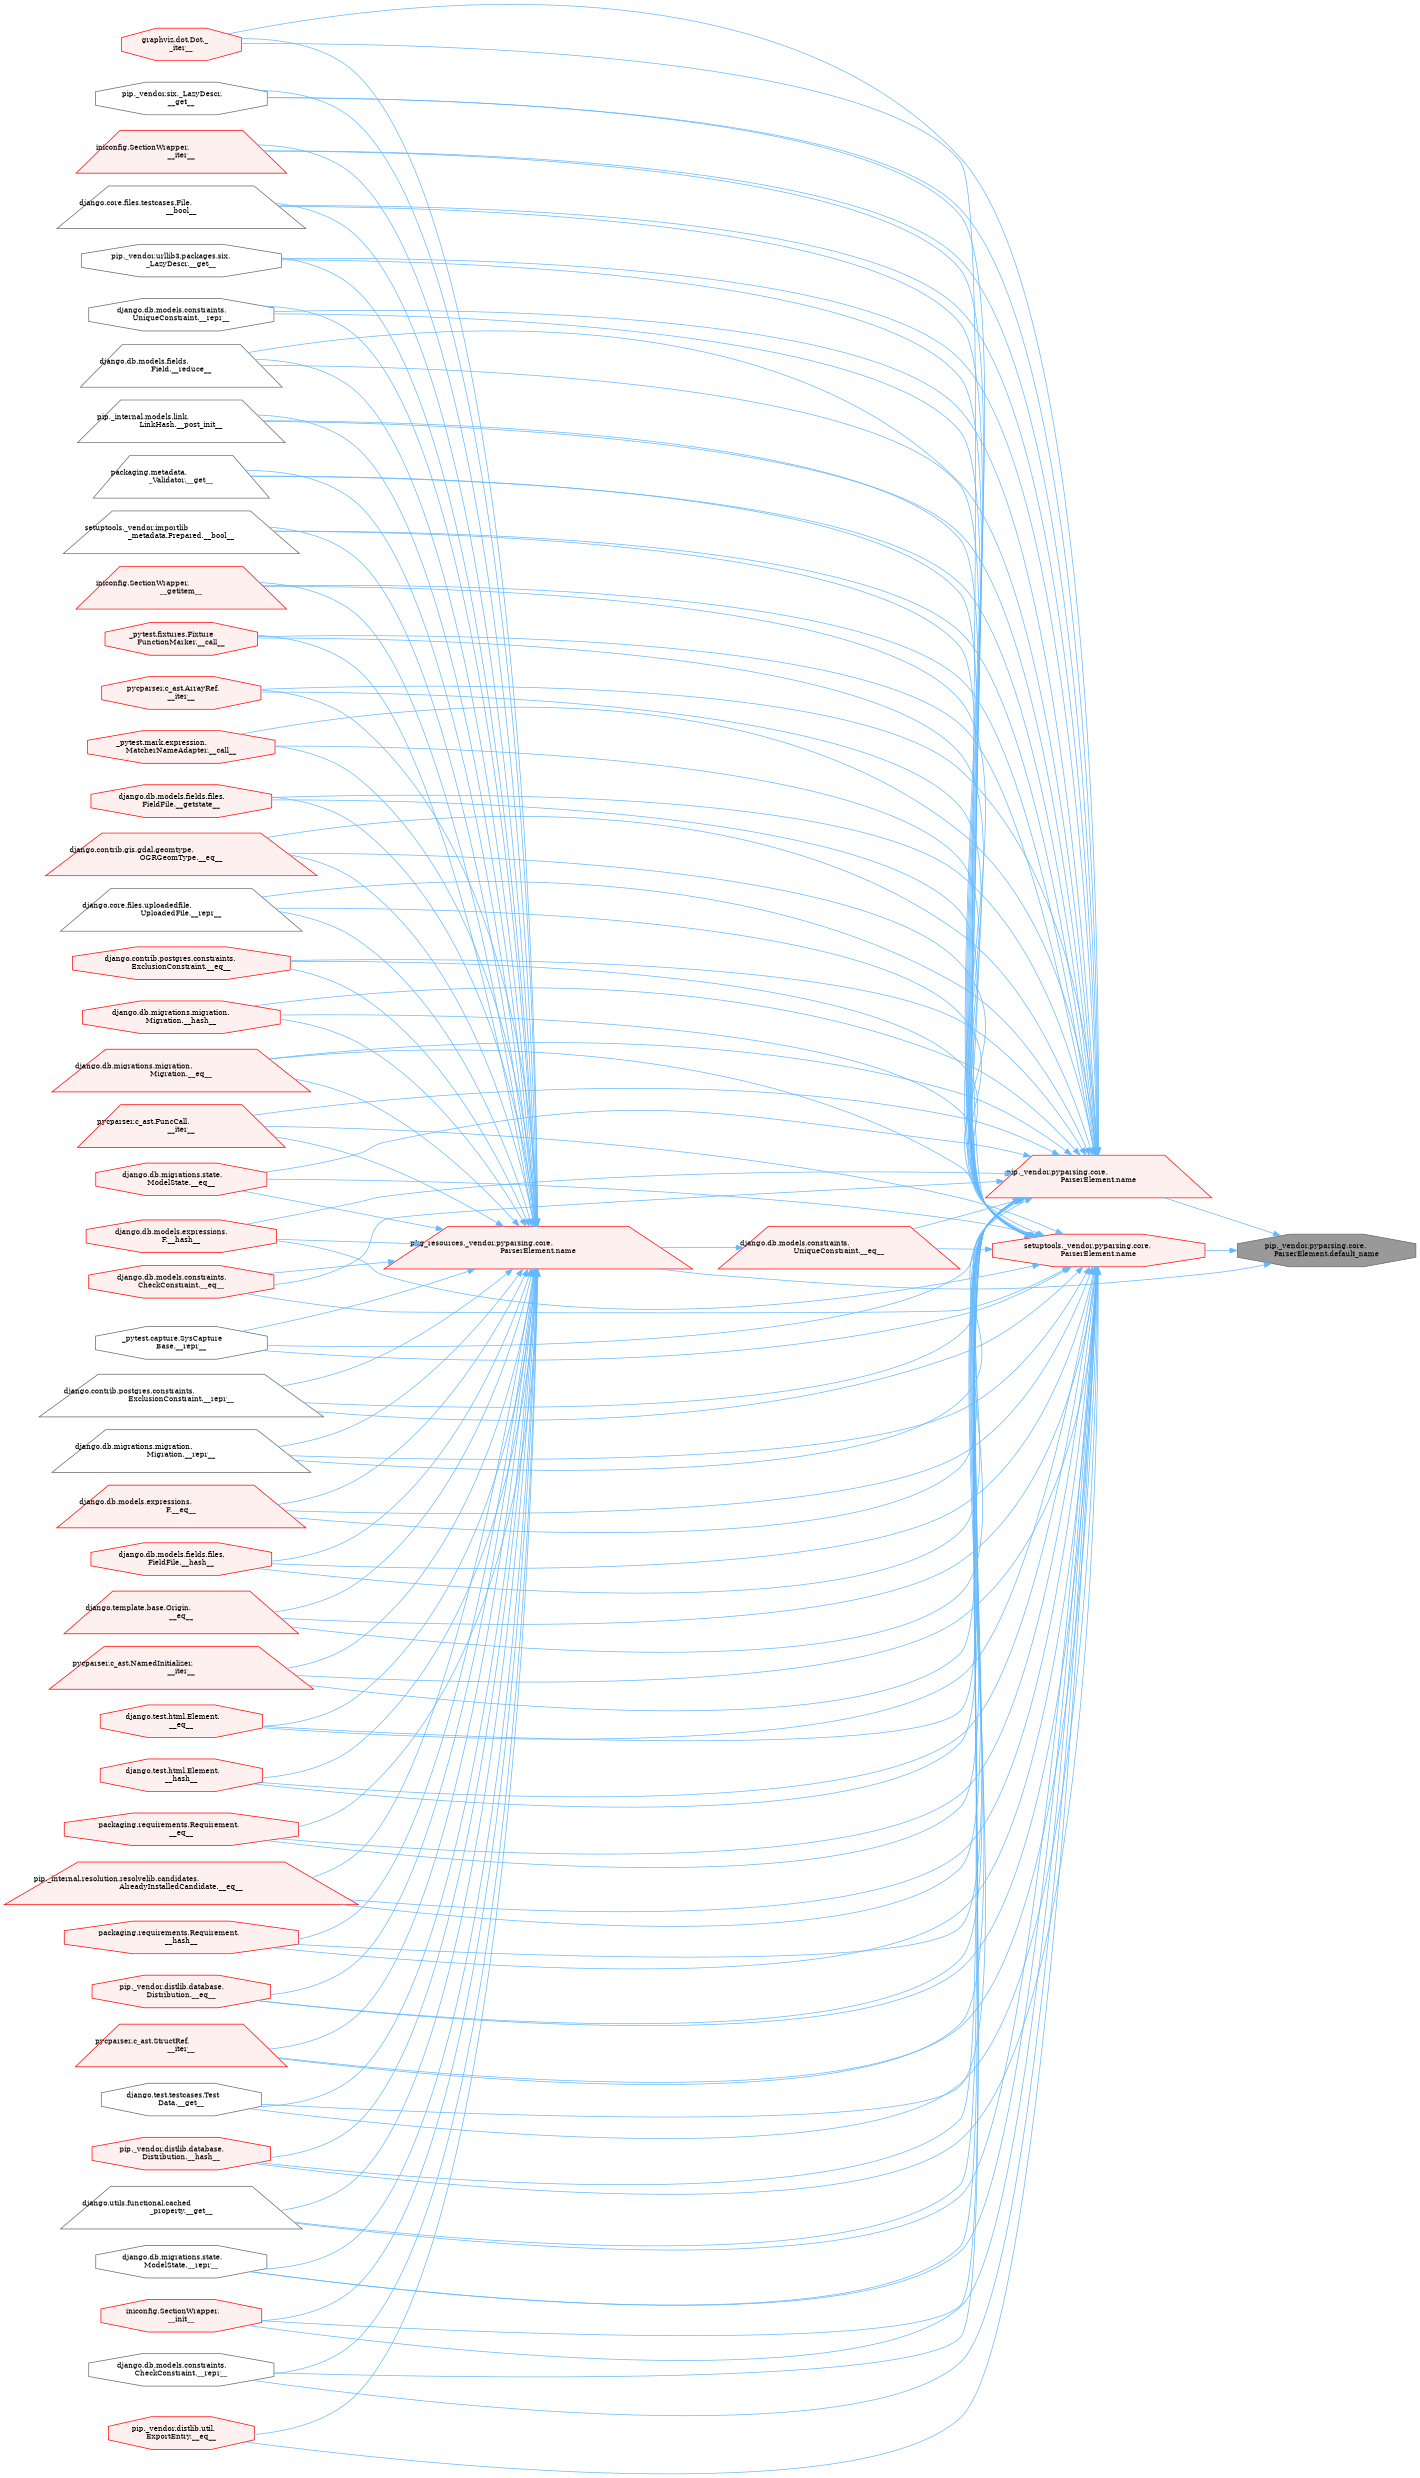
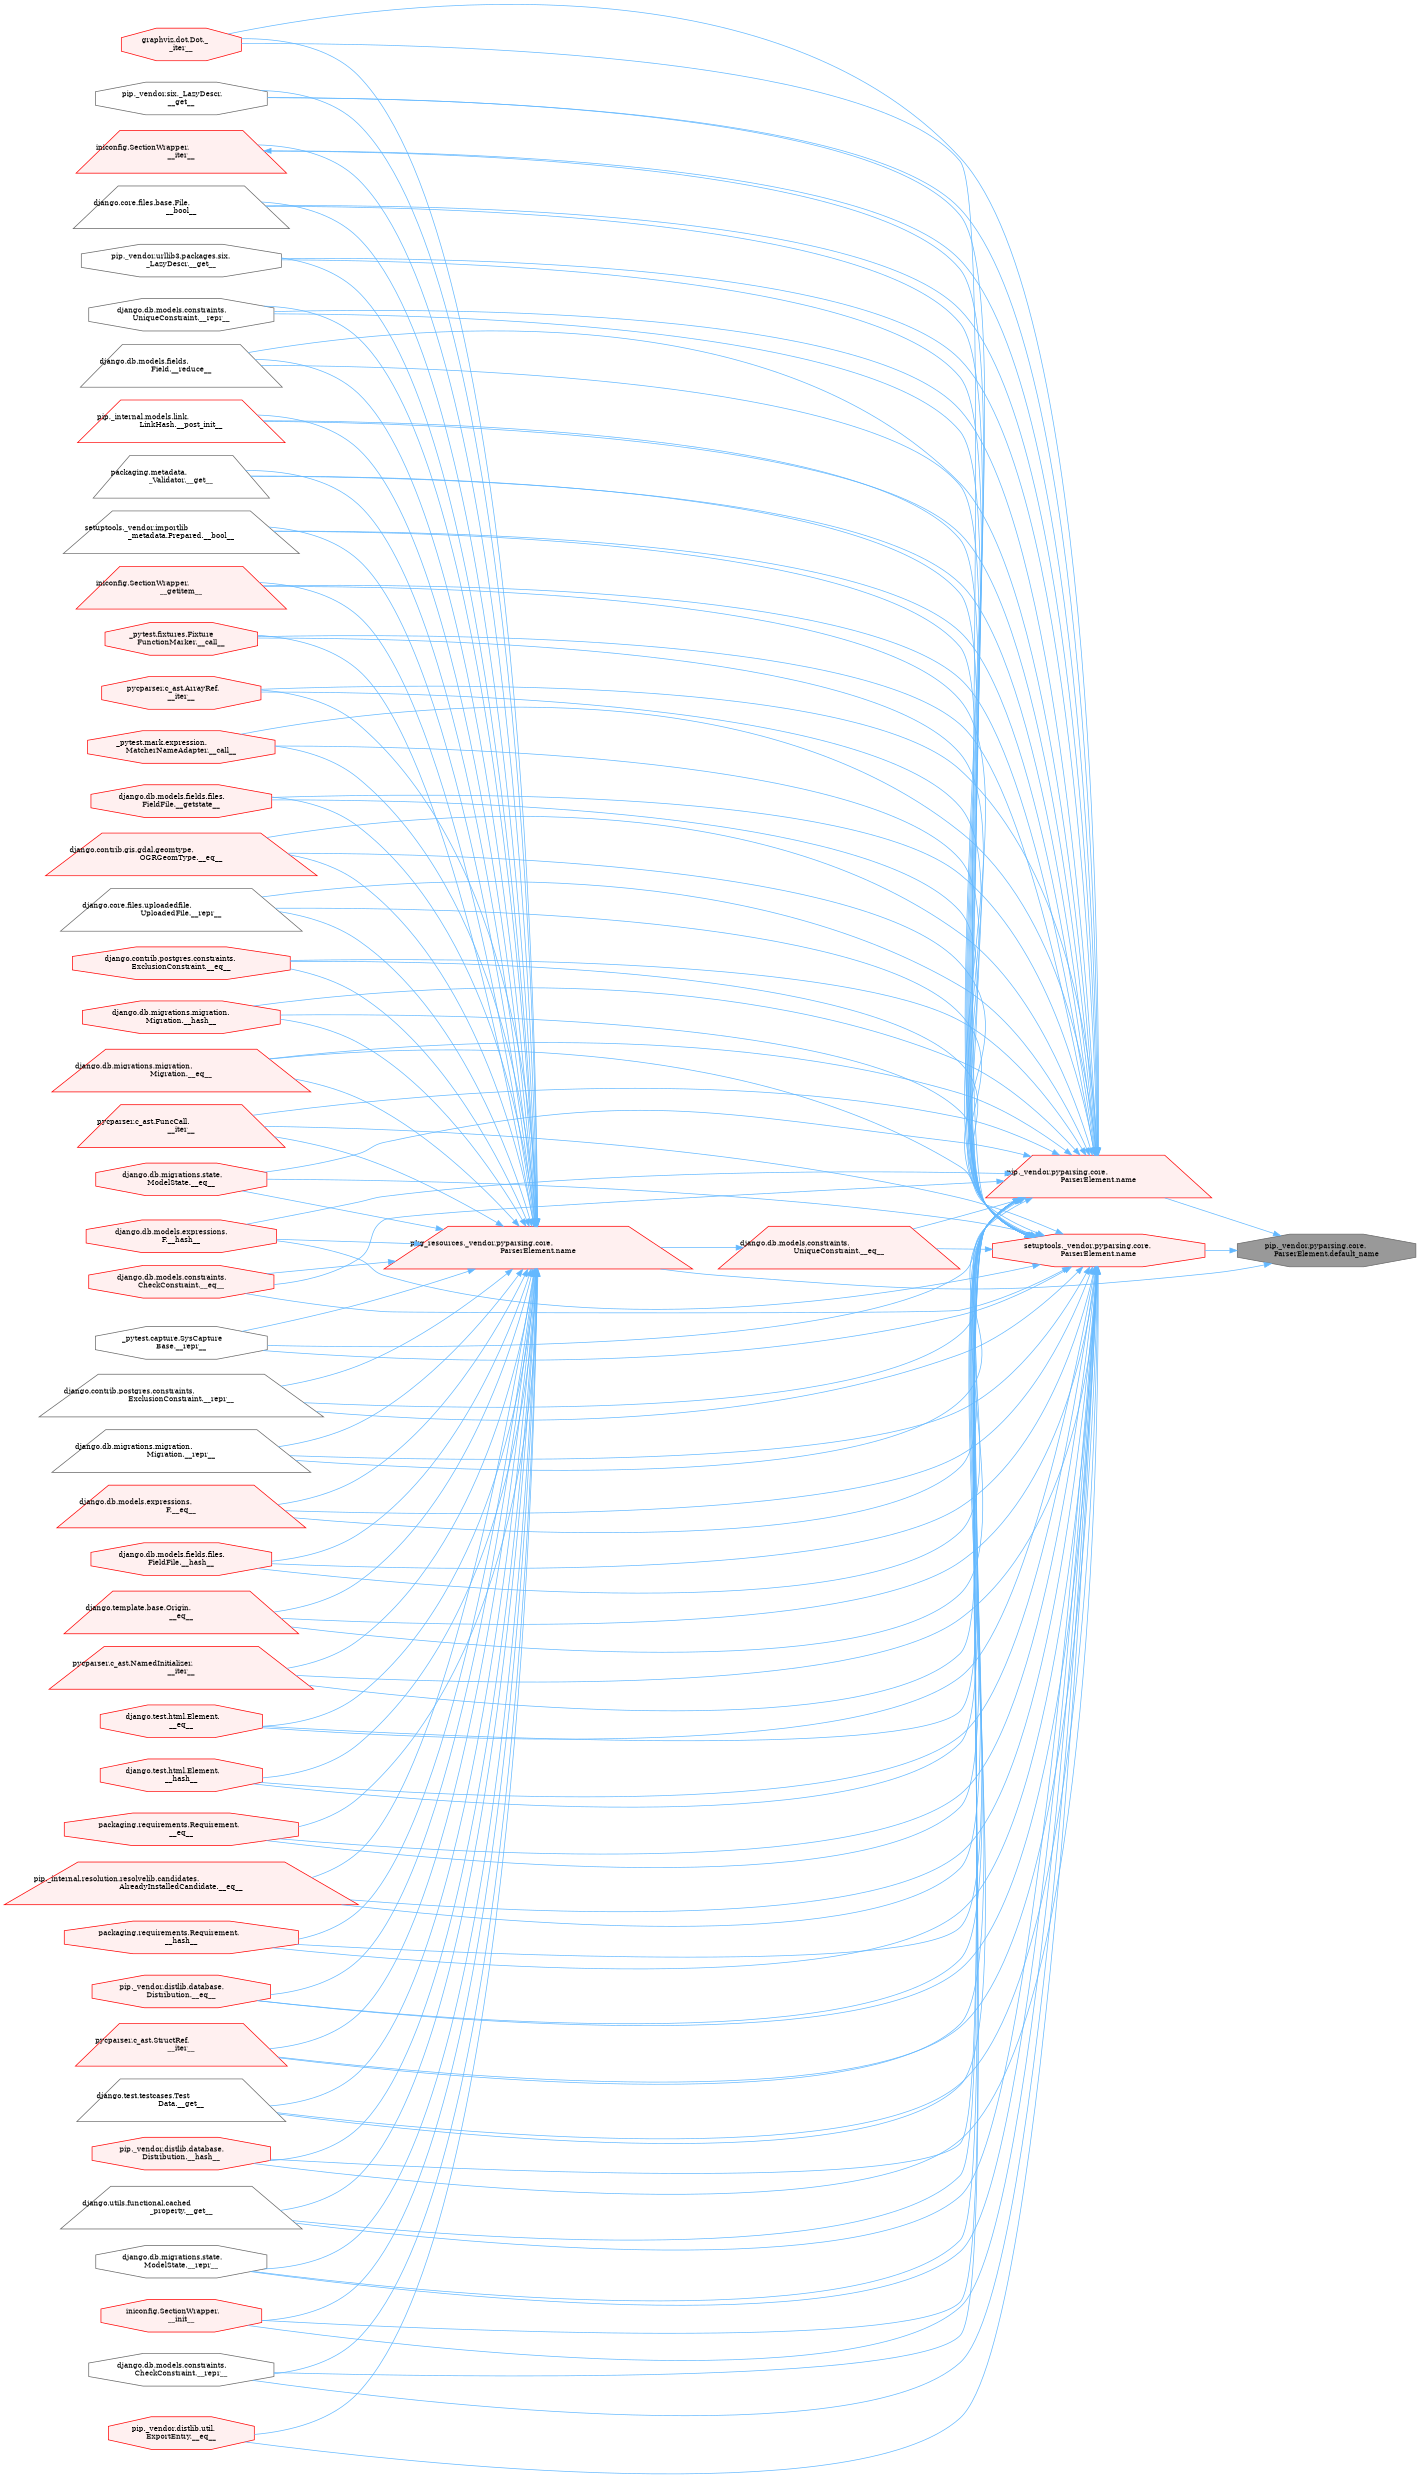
(181, 207) -> (181, 207)
(1006, 345) -> (1009, 352)
(181, 421) -> (181, 421)
(181, 2100) -> (181, 2100)
